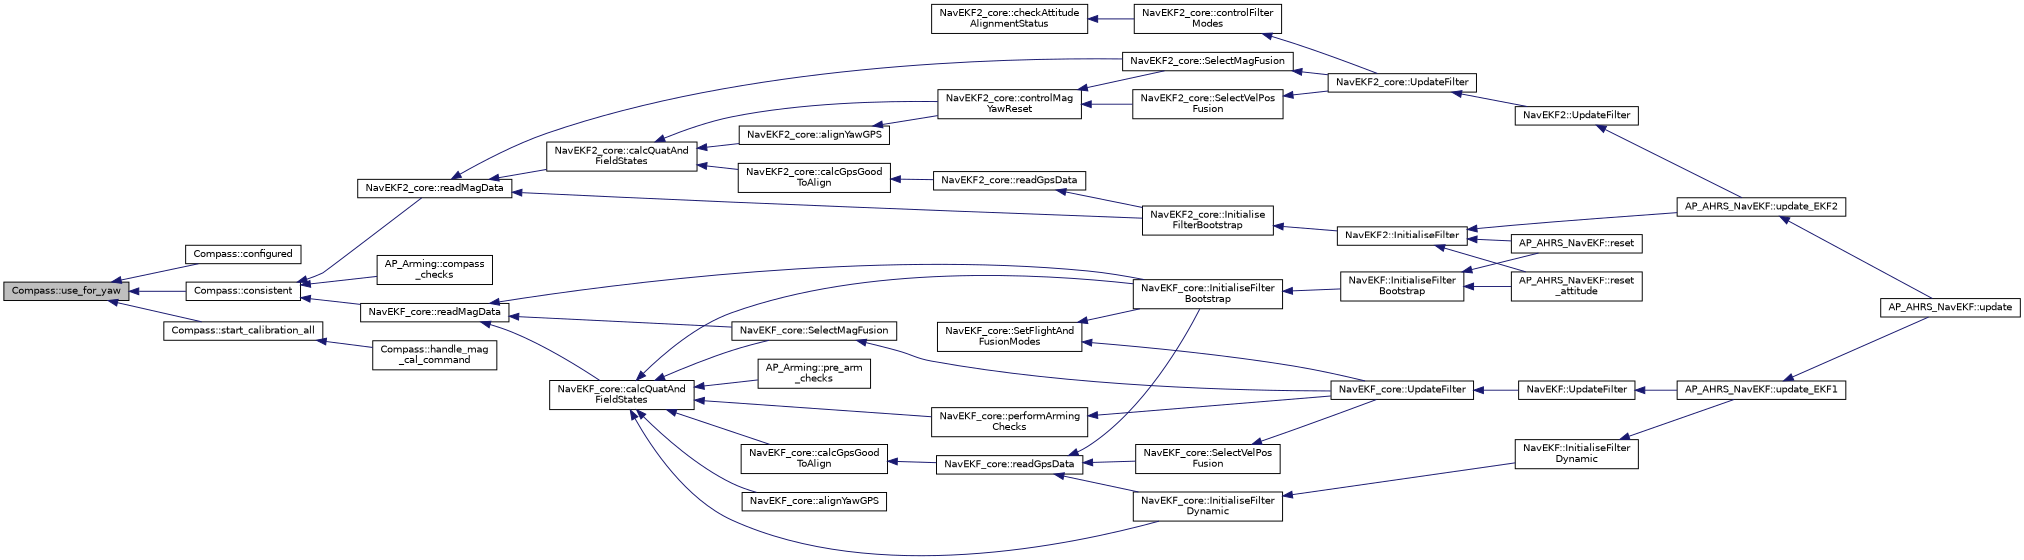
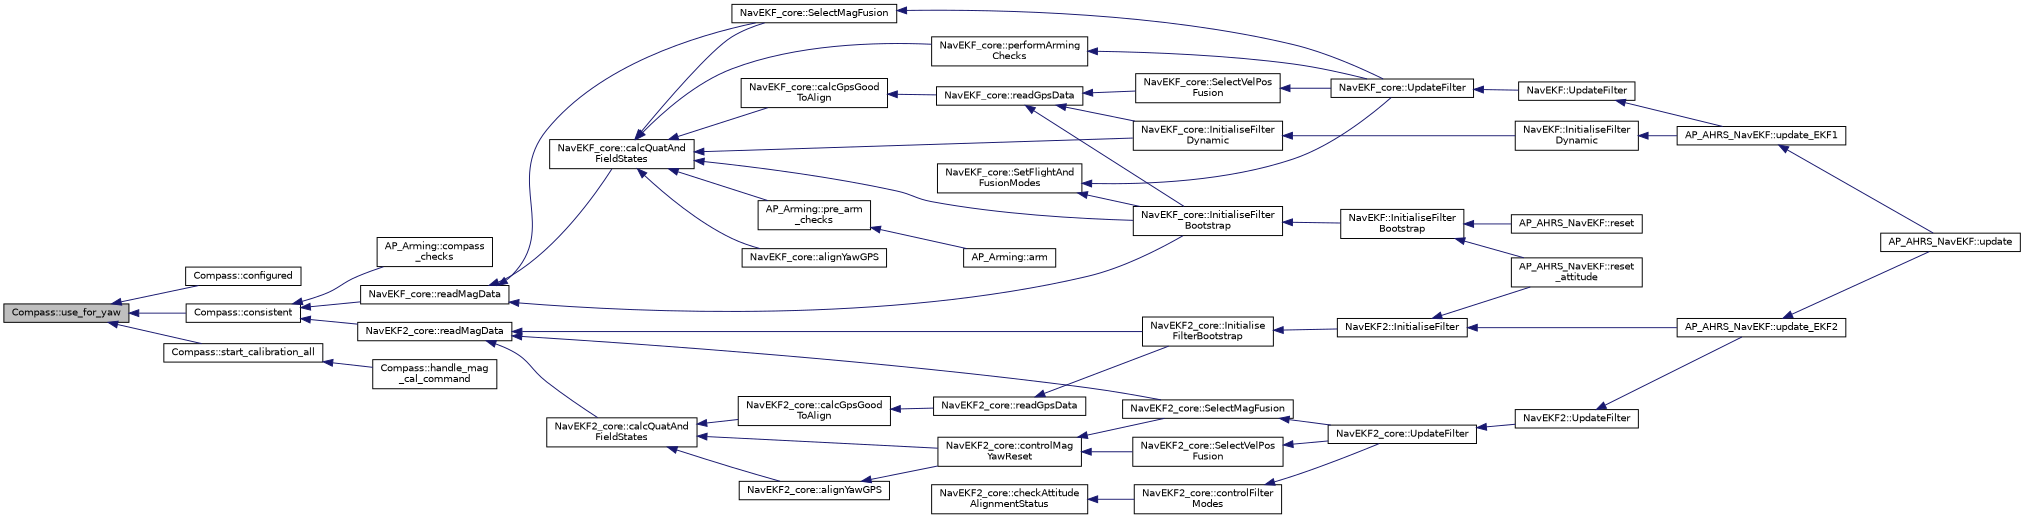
(1494, 240) -> none
none -> (1010, 258)
